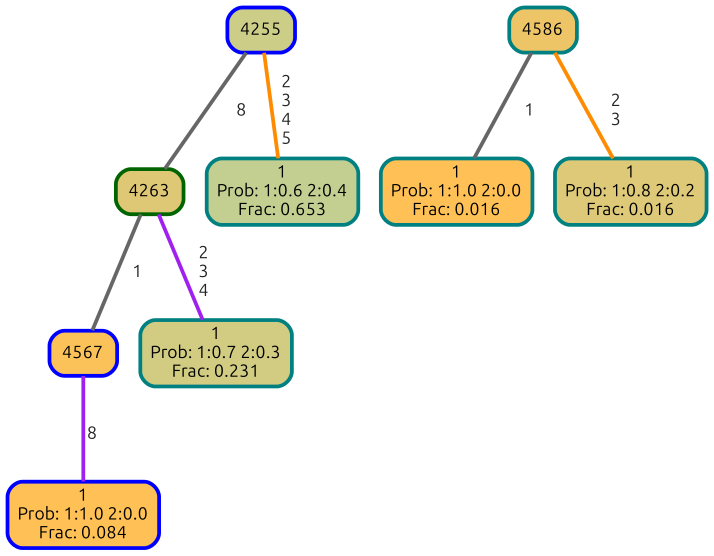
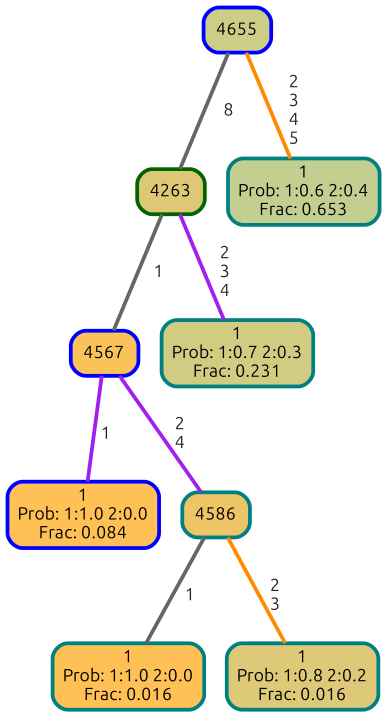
(261, 30) -> (237, 30)
(91, 434) -> (105, 434)
none -> (160, 434)
